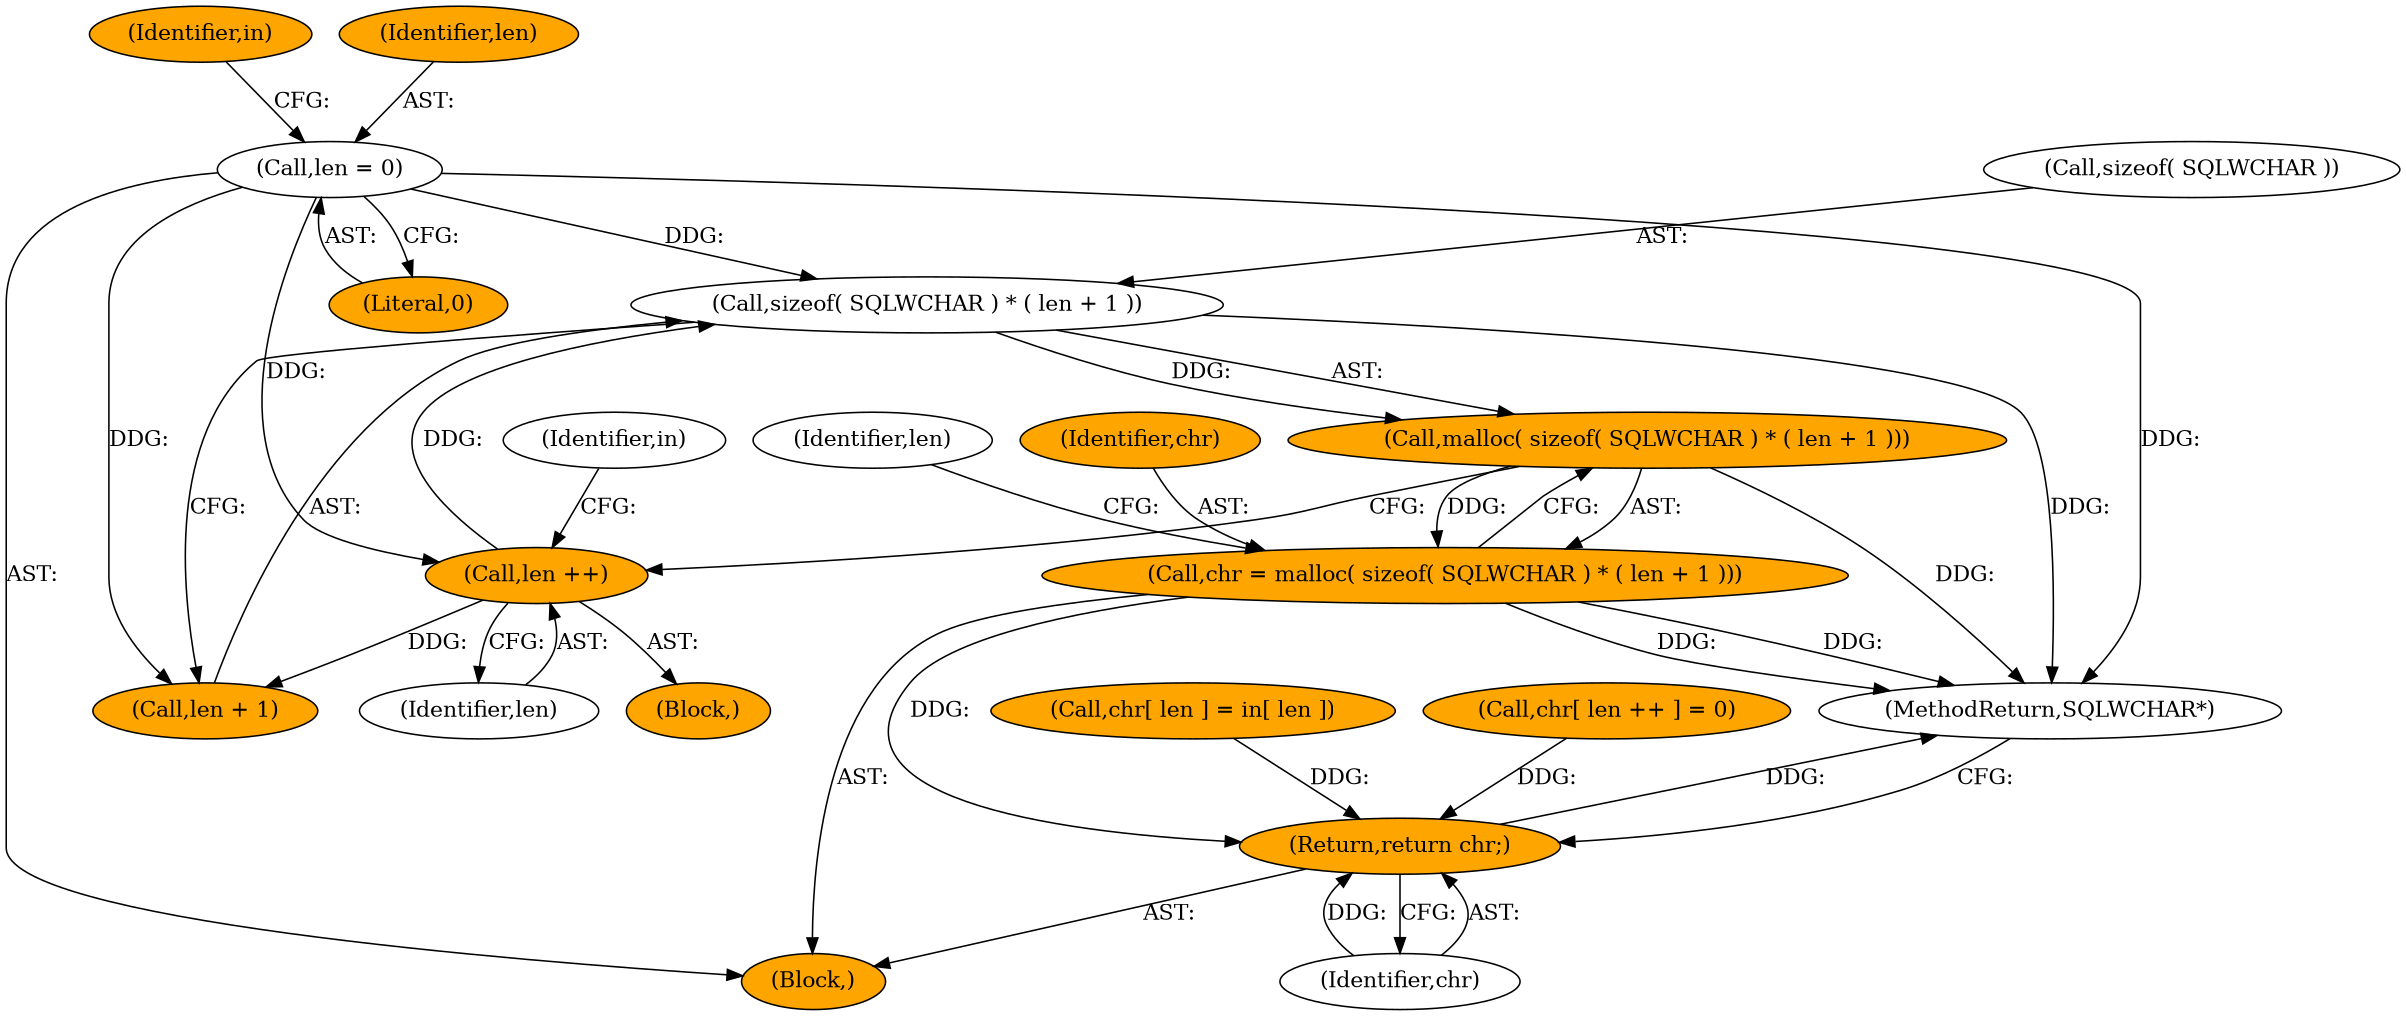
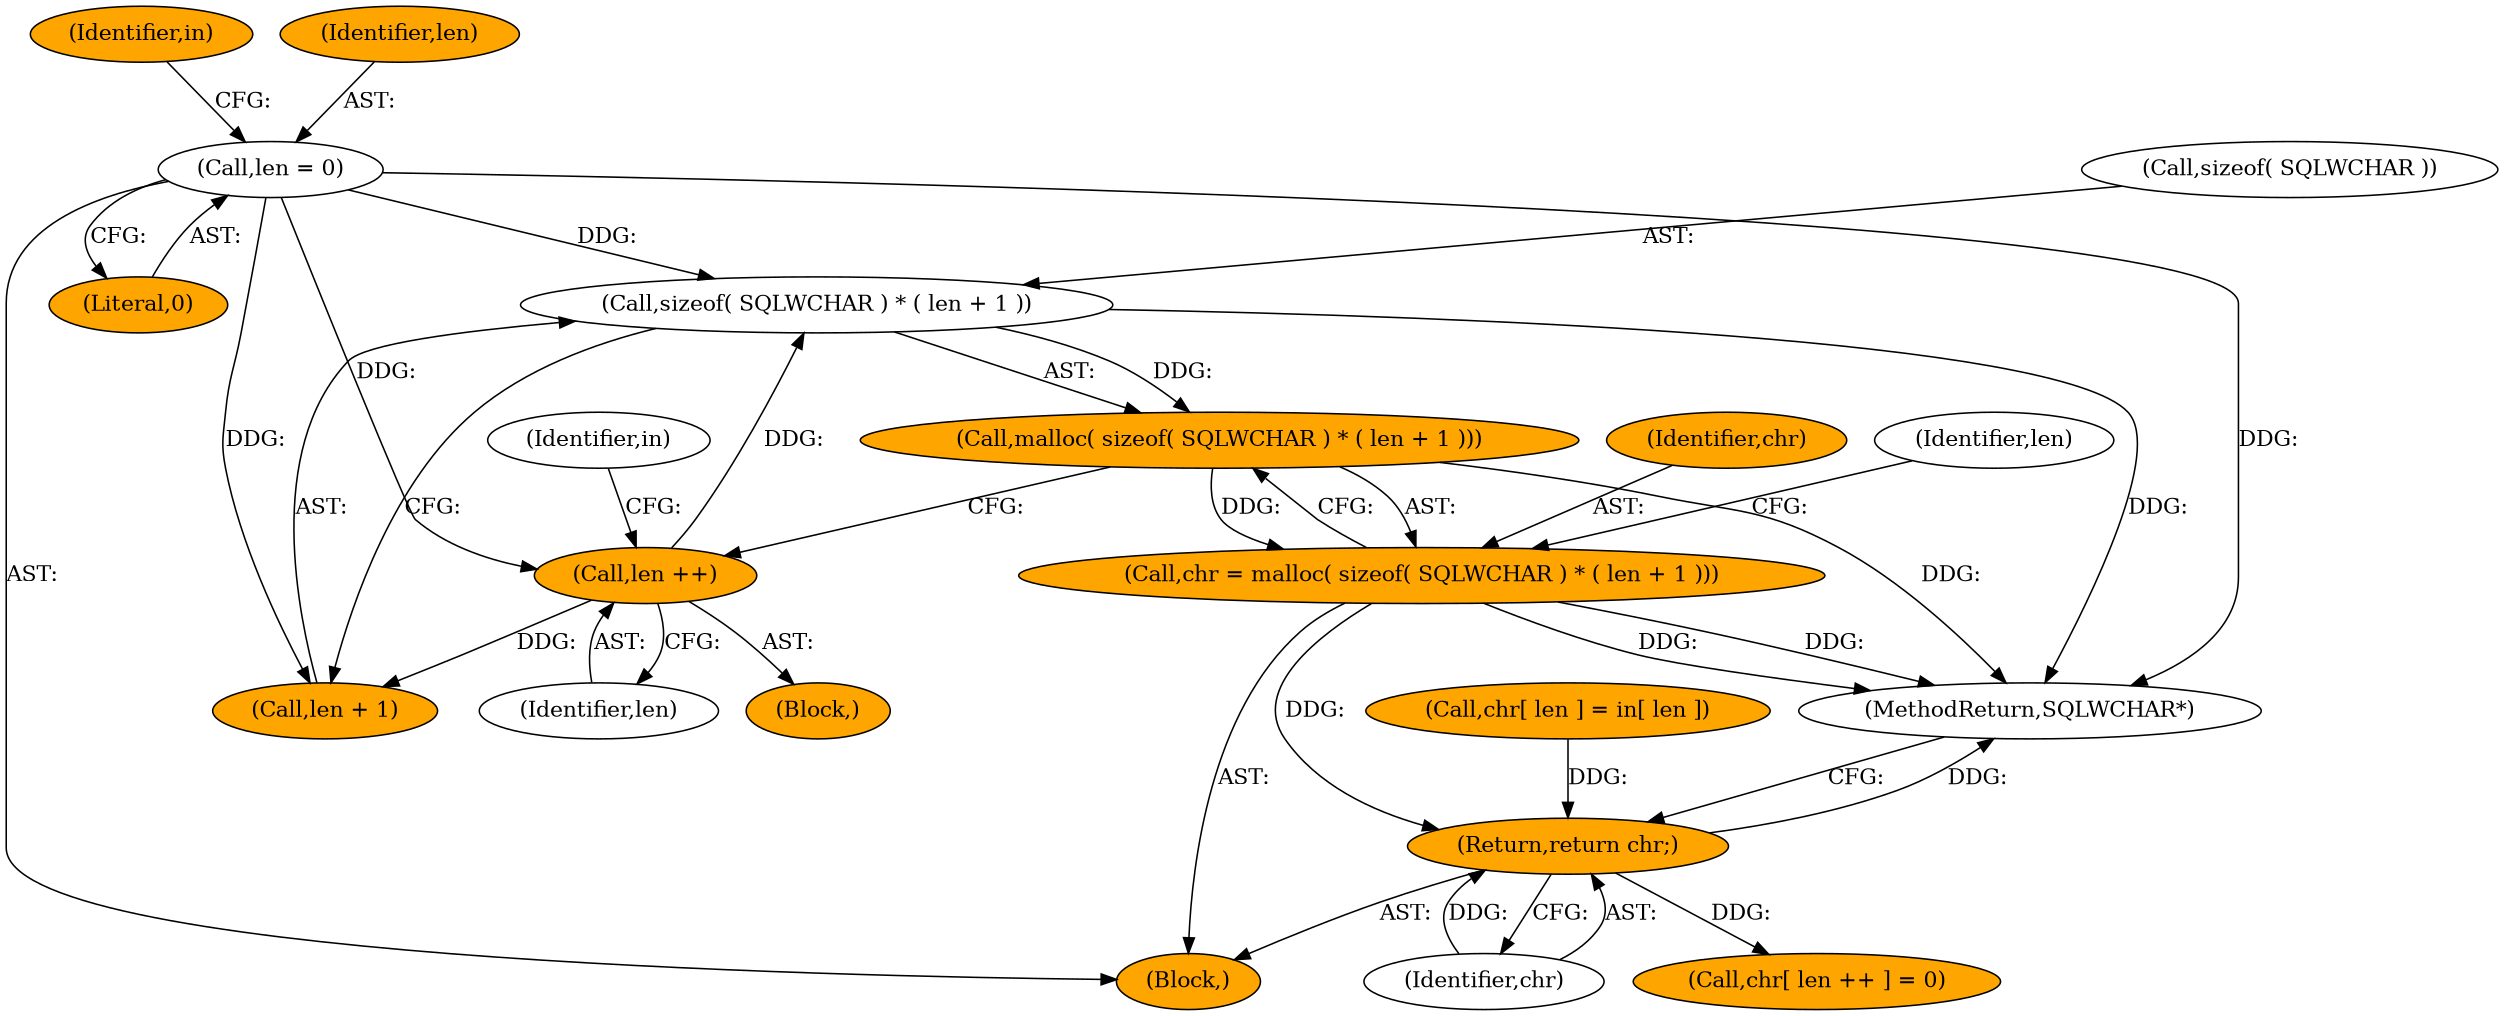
(1510, 774) -> (1685, 910)
